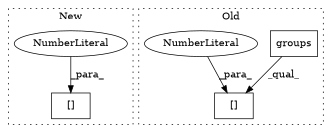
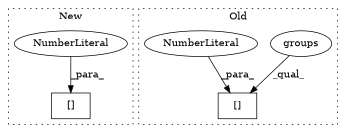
(294, 44) -> (301, 44)
